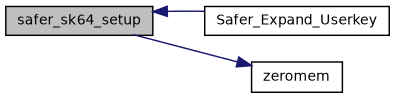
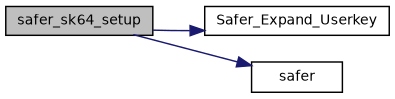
(186, 11) -> (171, 31)
(297, 77) -> (297, 77)
